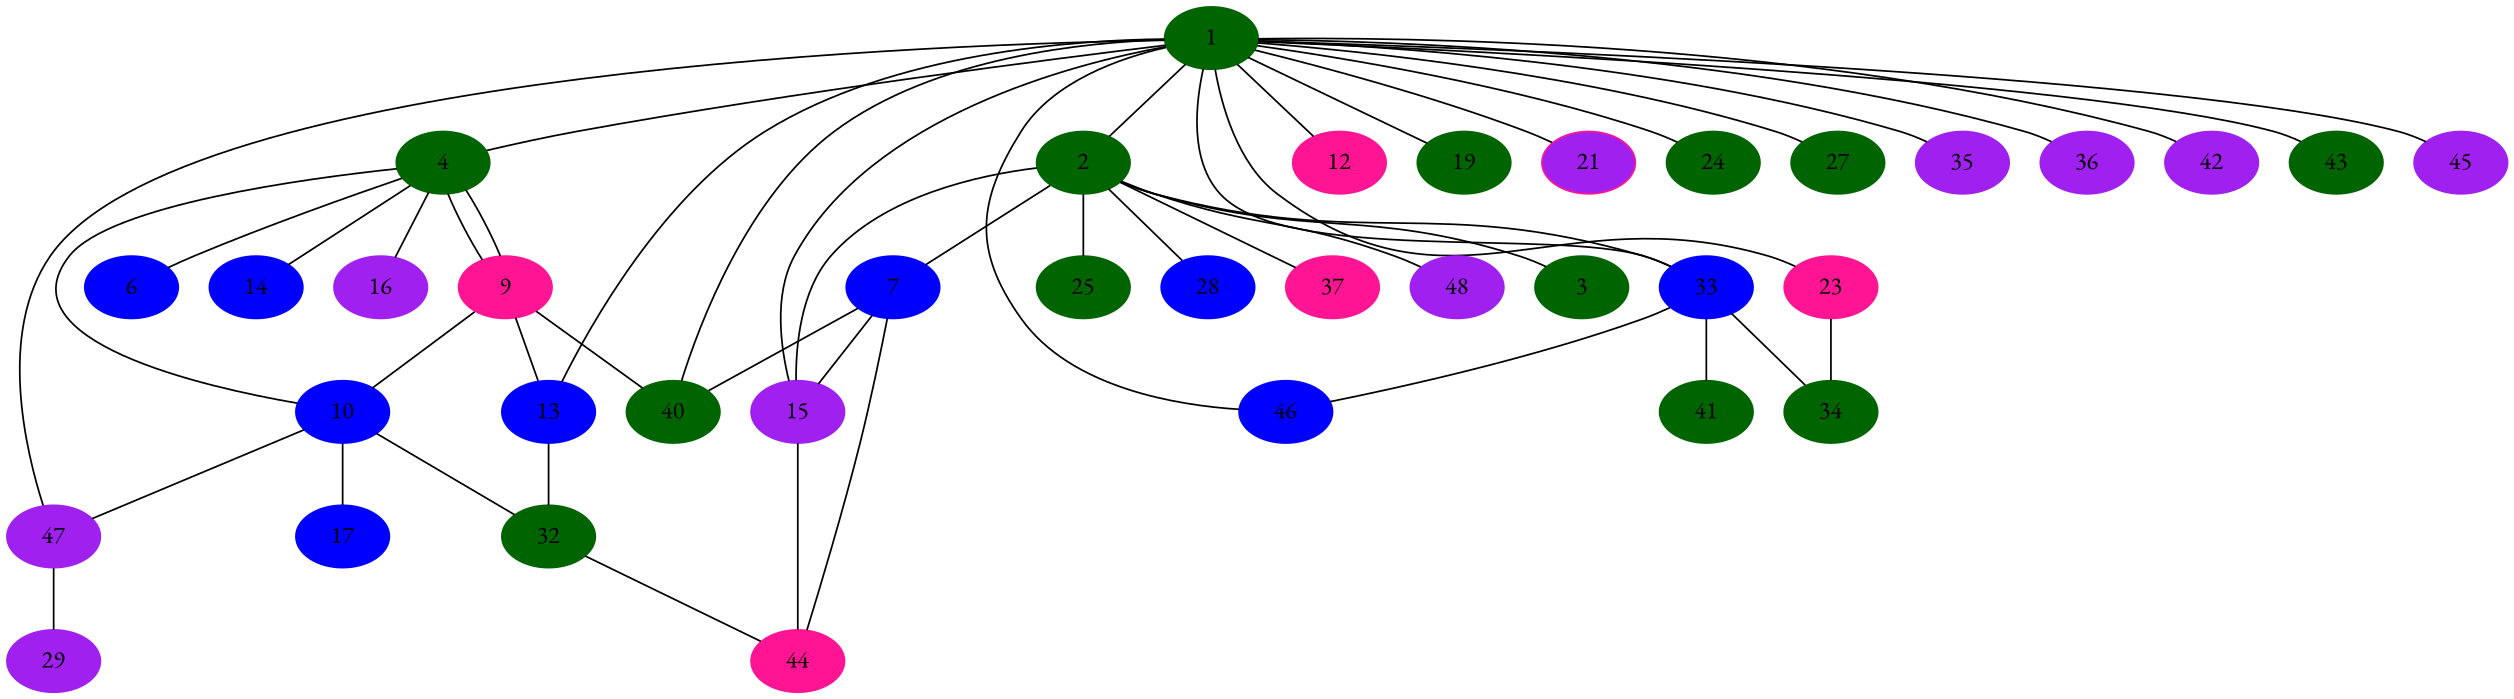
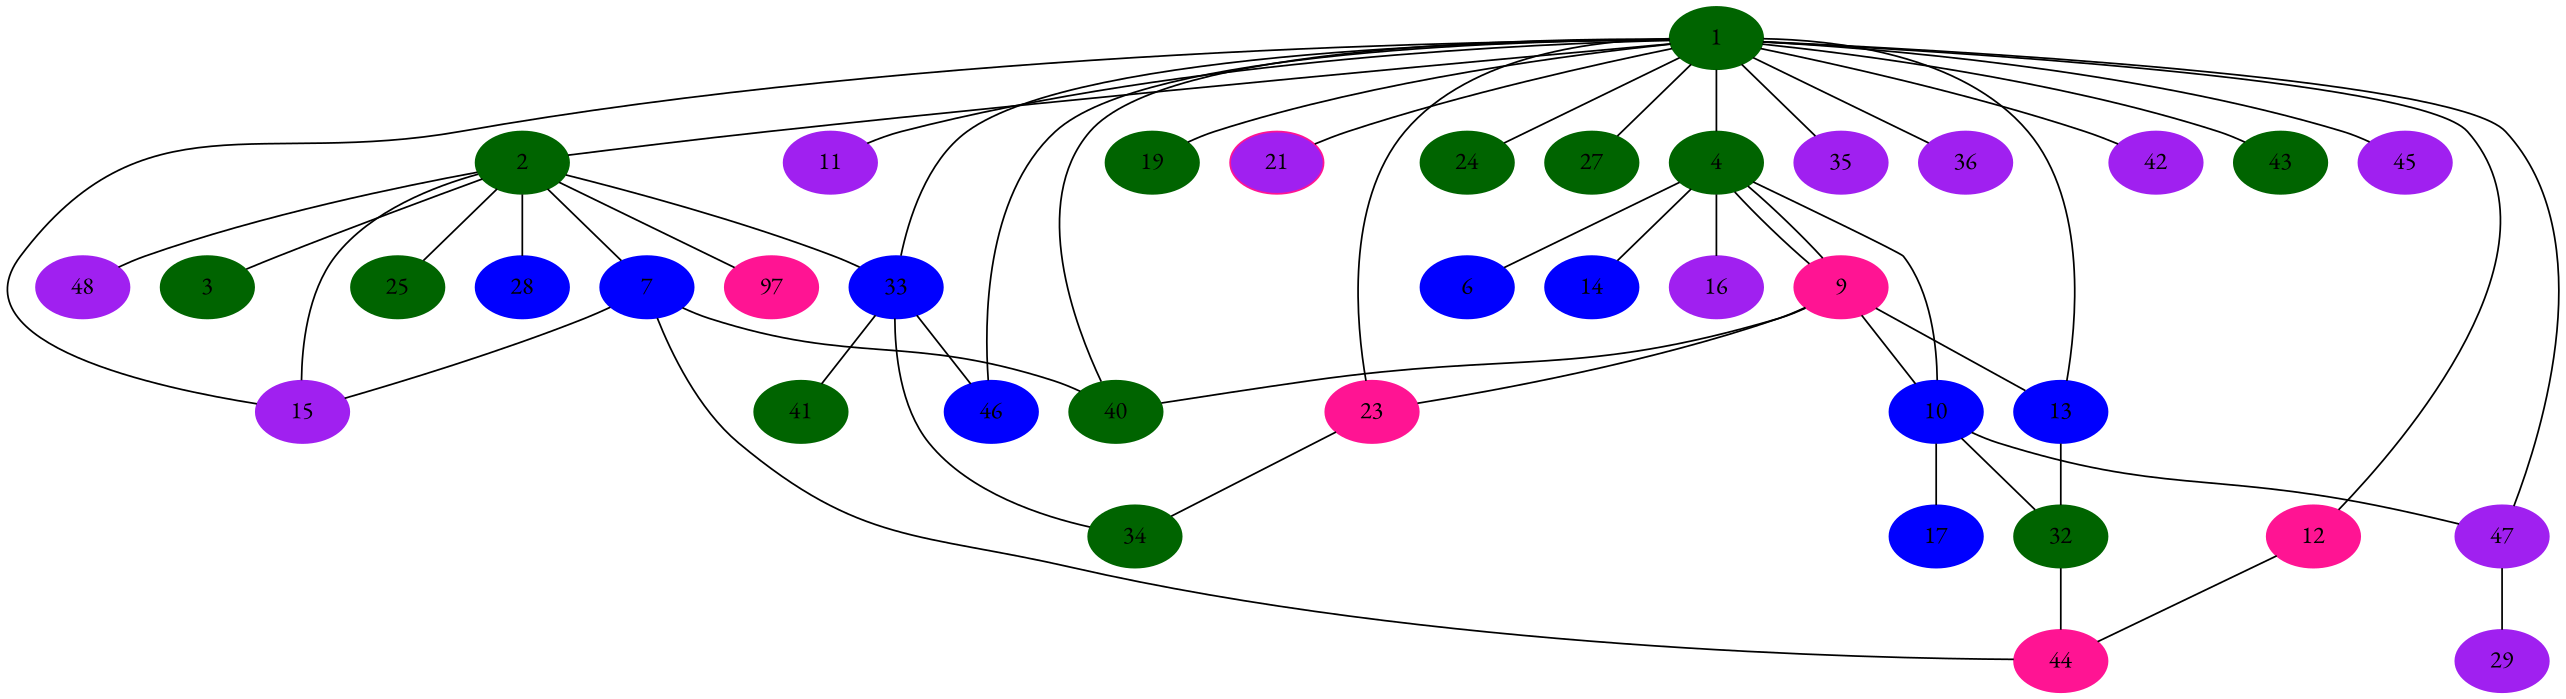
none -> (830, 163)
(1333, 287) -> (772, 287)
none -> (1614, 365)
(798, 536) -> (2187, 599)
